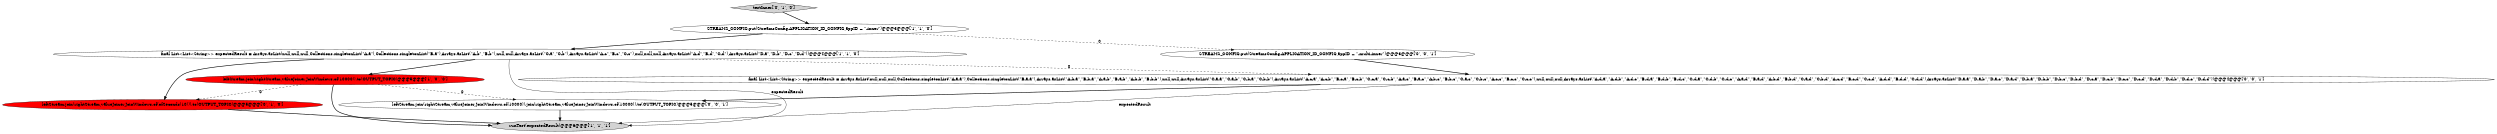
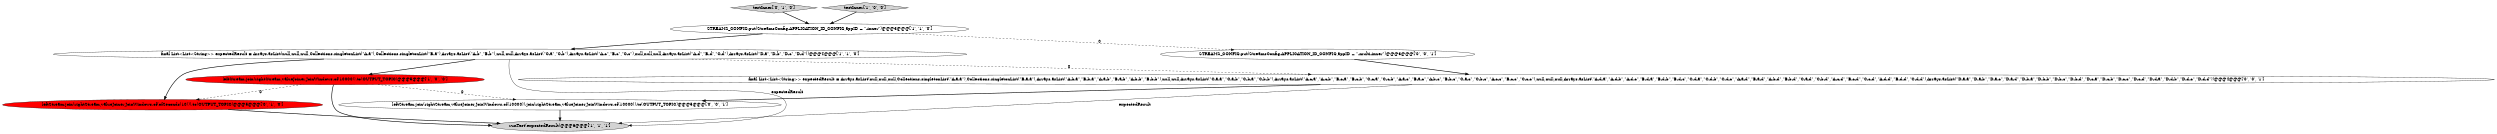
none -> (865, 8)
